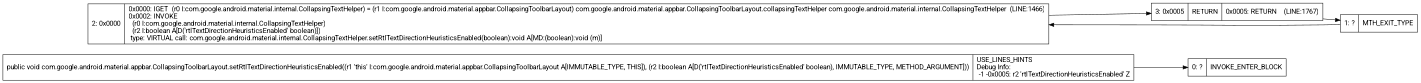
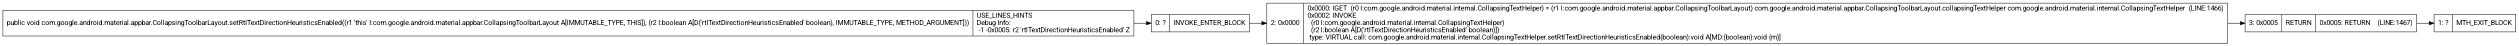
(1272, 12) -> (2366, 23)
(1388, 23) -> (2484, 23)
(1197, 25) -> (1256, 23)
